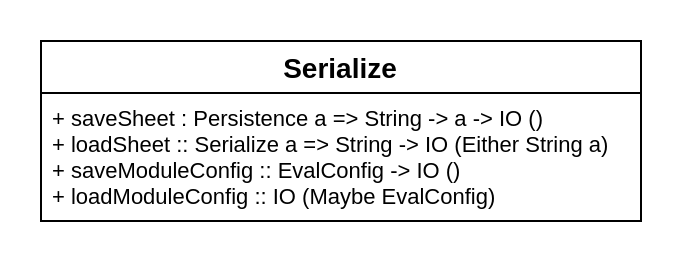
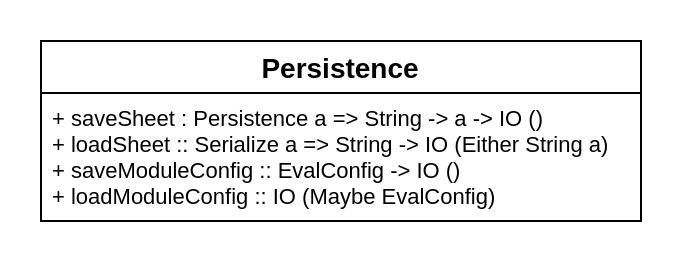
(340, 69) -> (340, 69)
